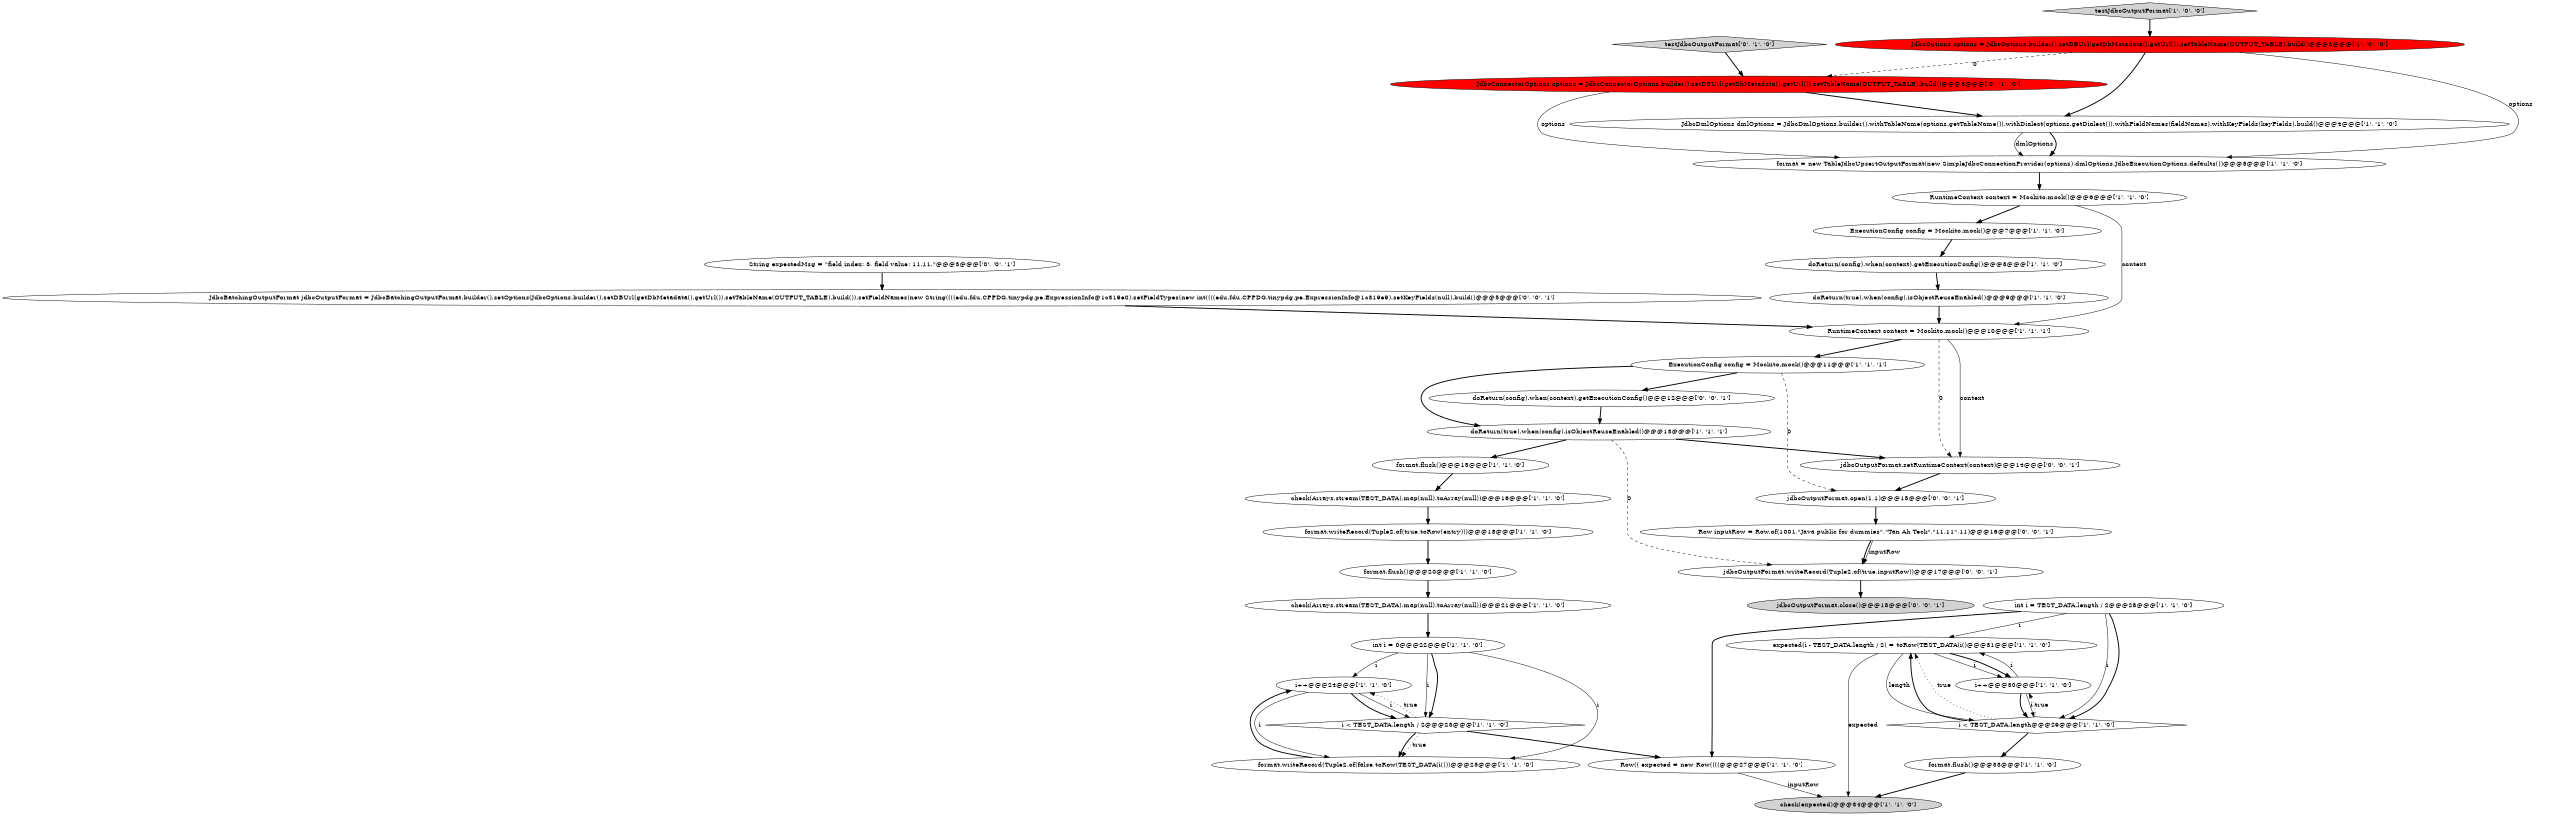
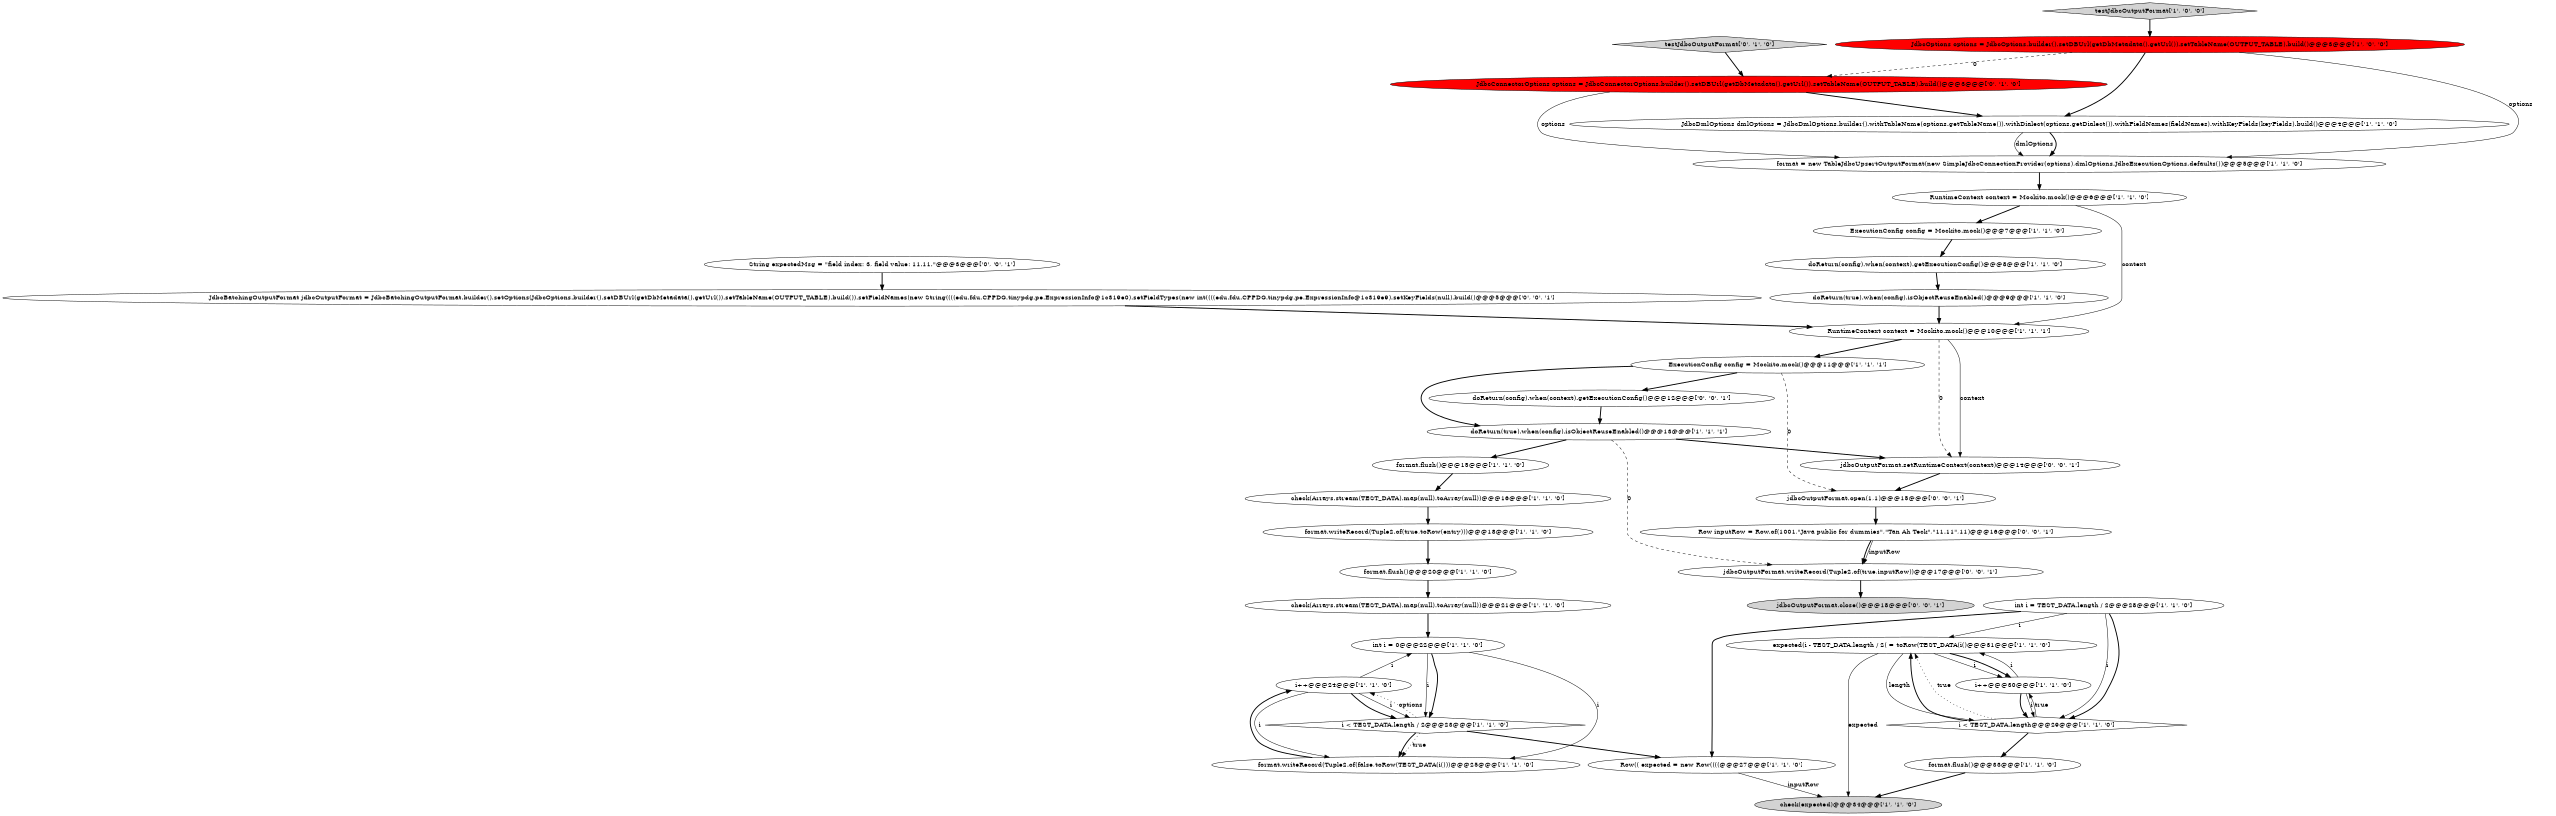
(1376, 661) -> (1384, 666)
(1411, 705) -> (1411, 705)
(2035, 707) -> (2035, 707)
